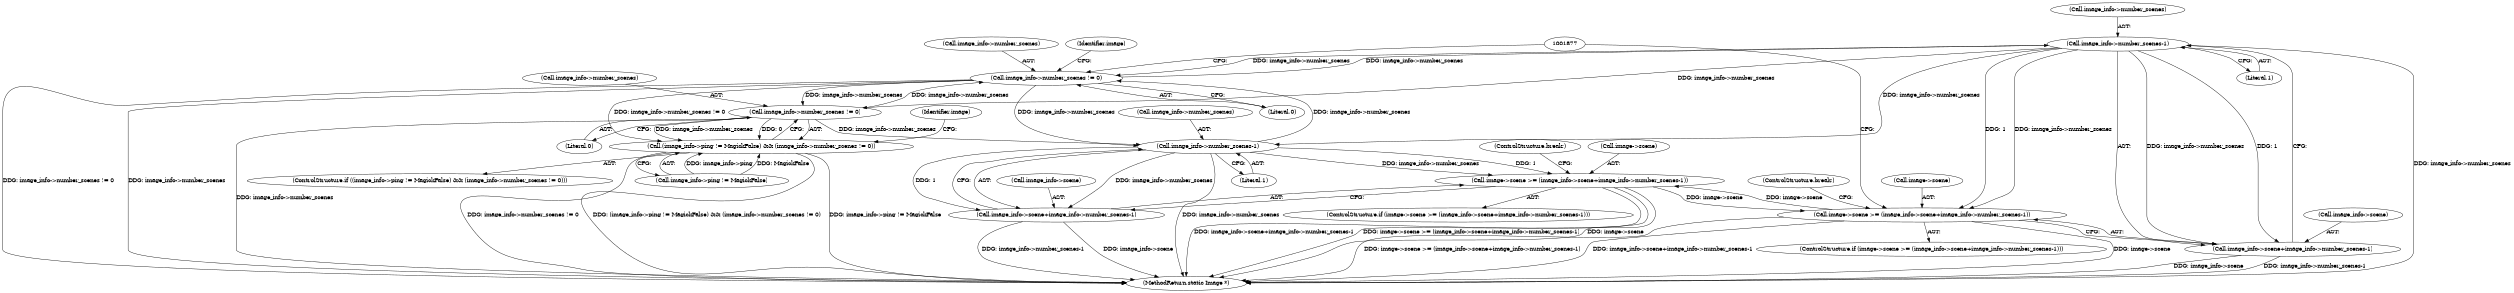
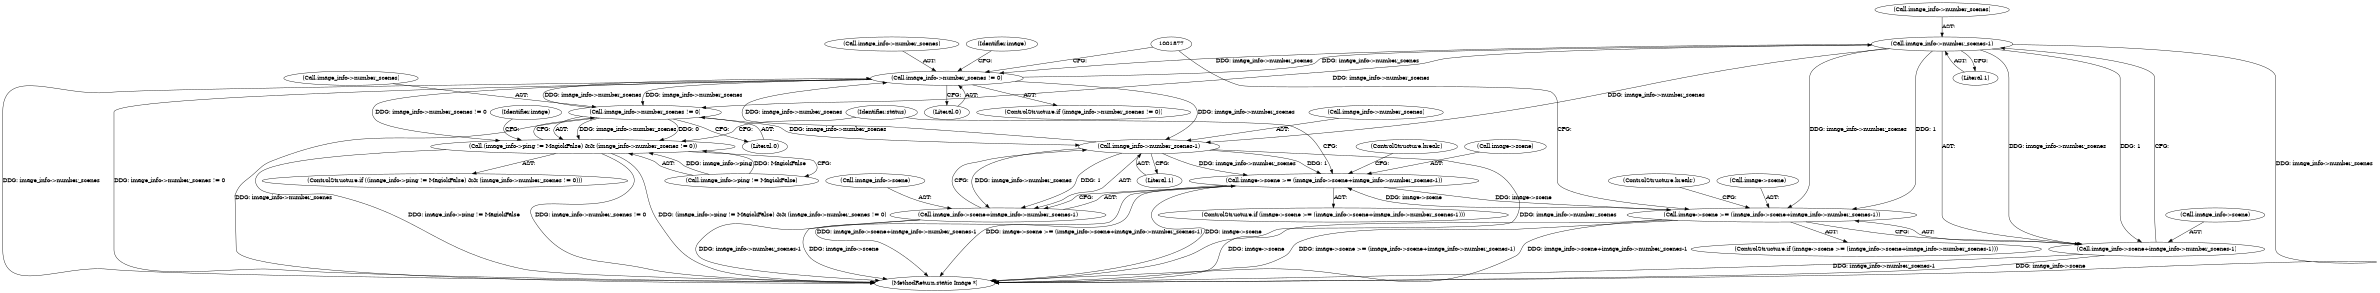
none -> (882, 112)
none -> (1084, 112)
